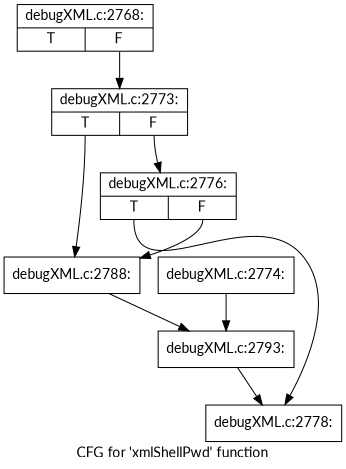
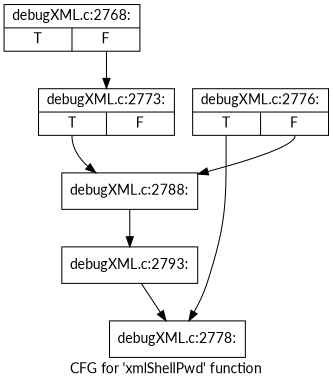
(155, 149) -> none
(226, 275) -> none
